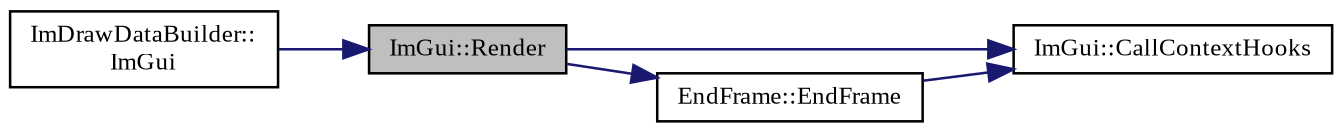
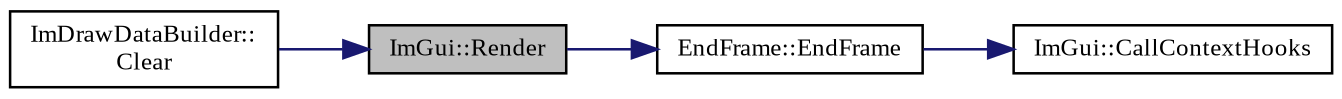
(144, 49) -> (144, 49)
(777, 49) -> none
